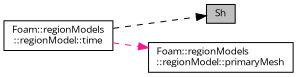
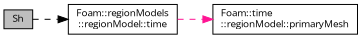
(155, 23) -> (45, 19)
(221, 57) -> (285, 19)
